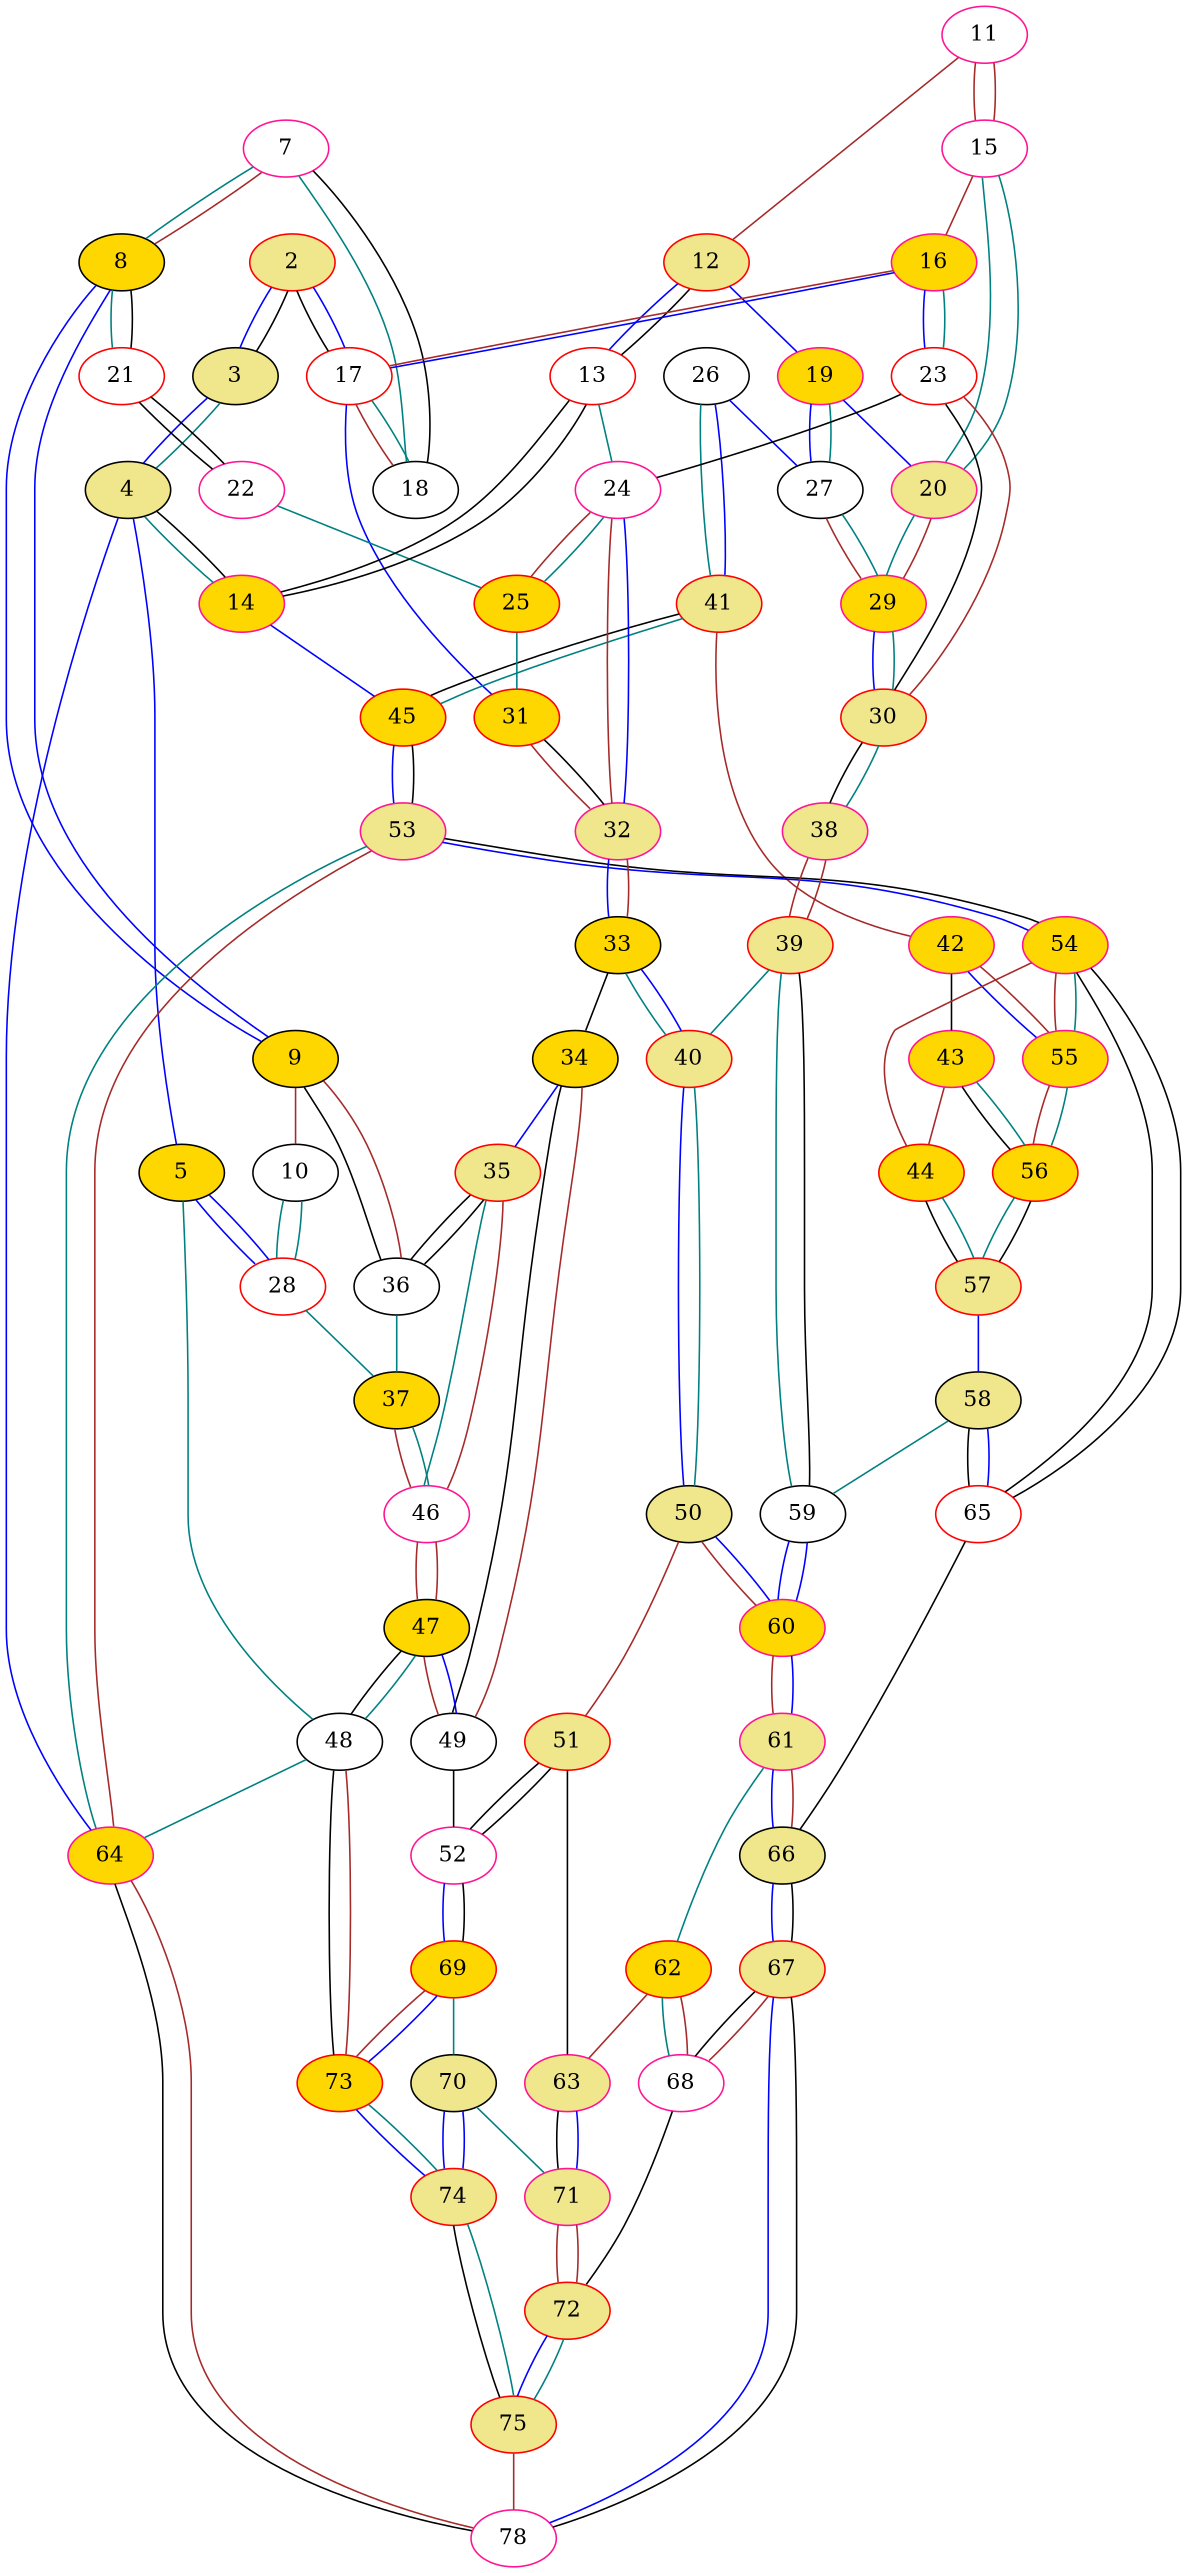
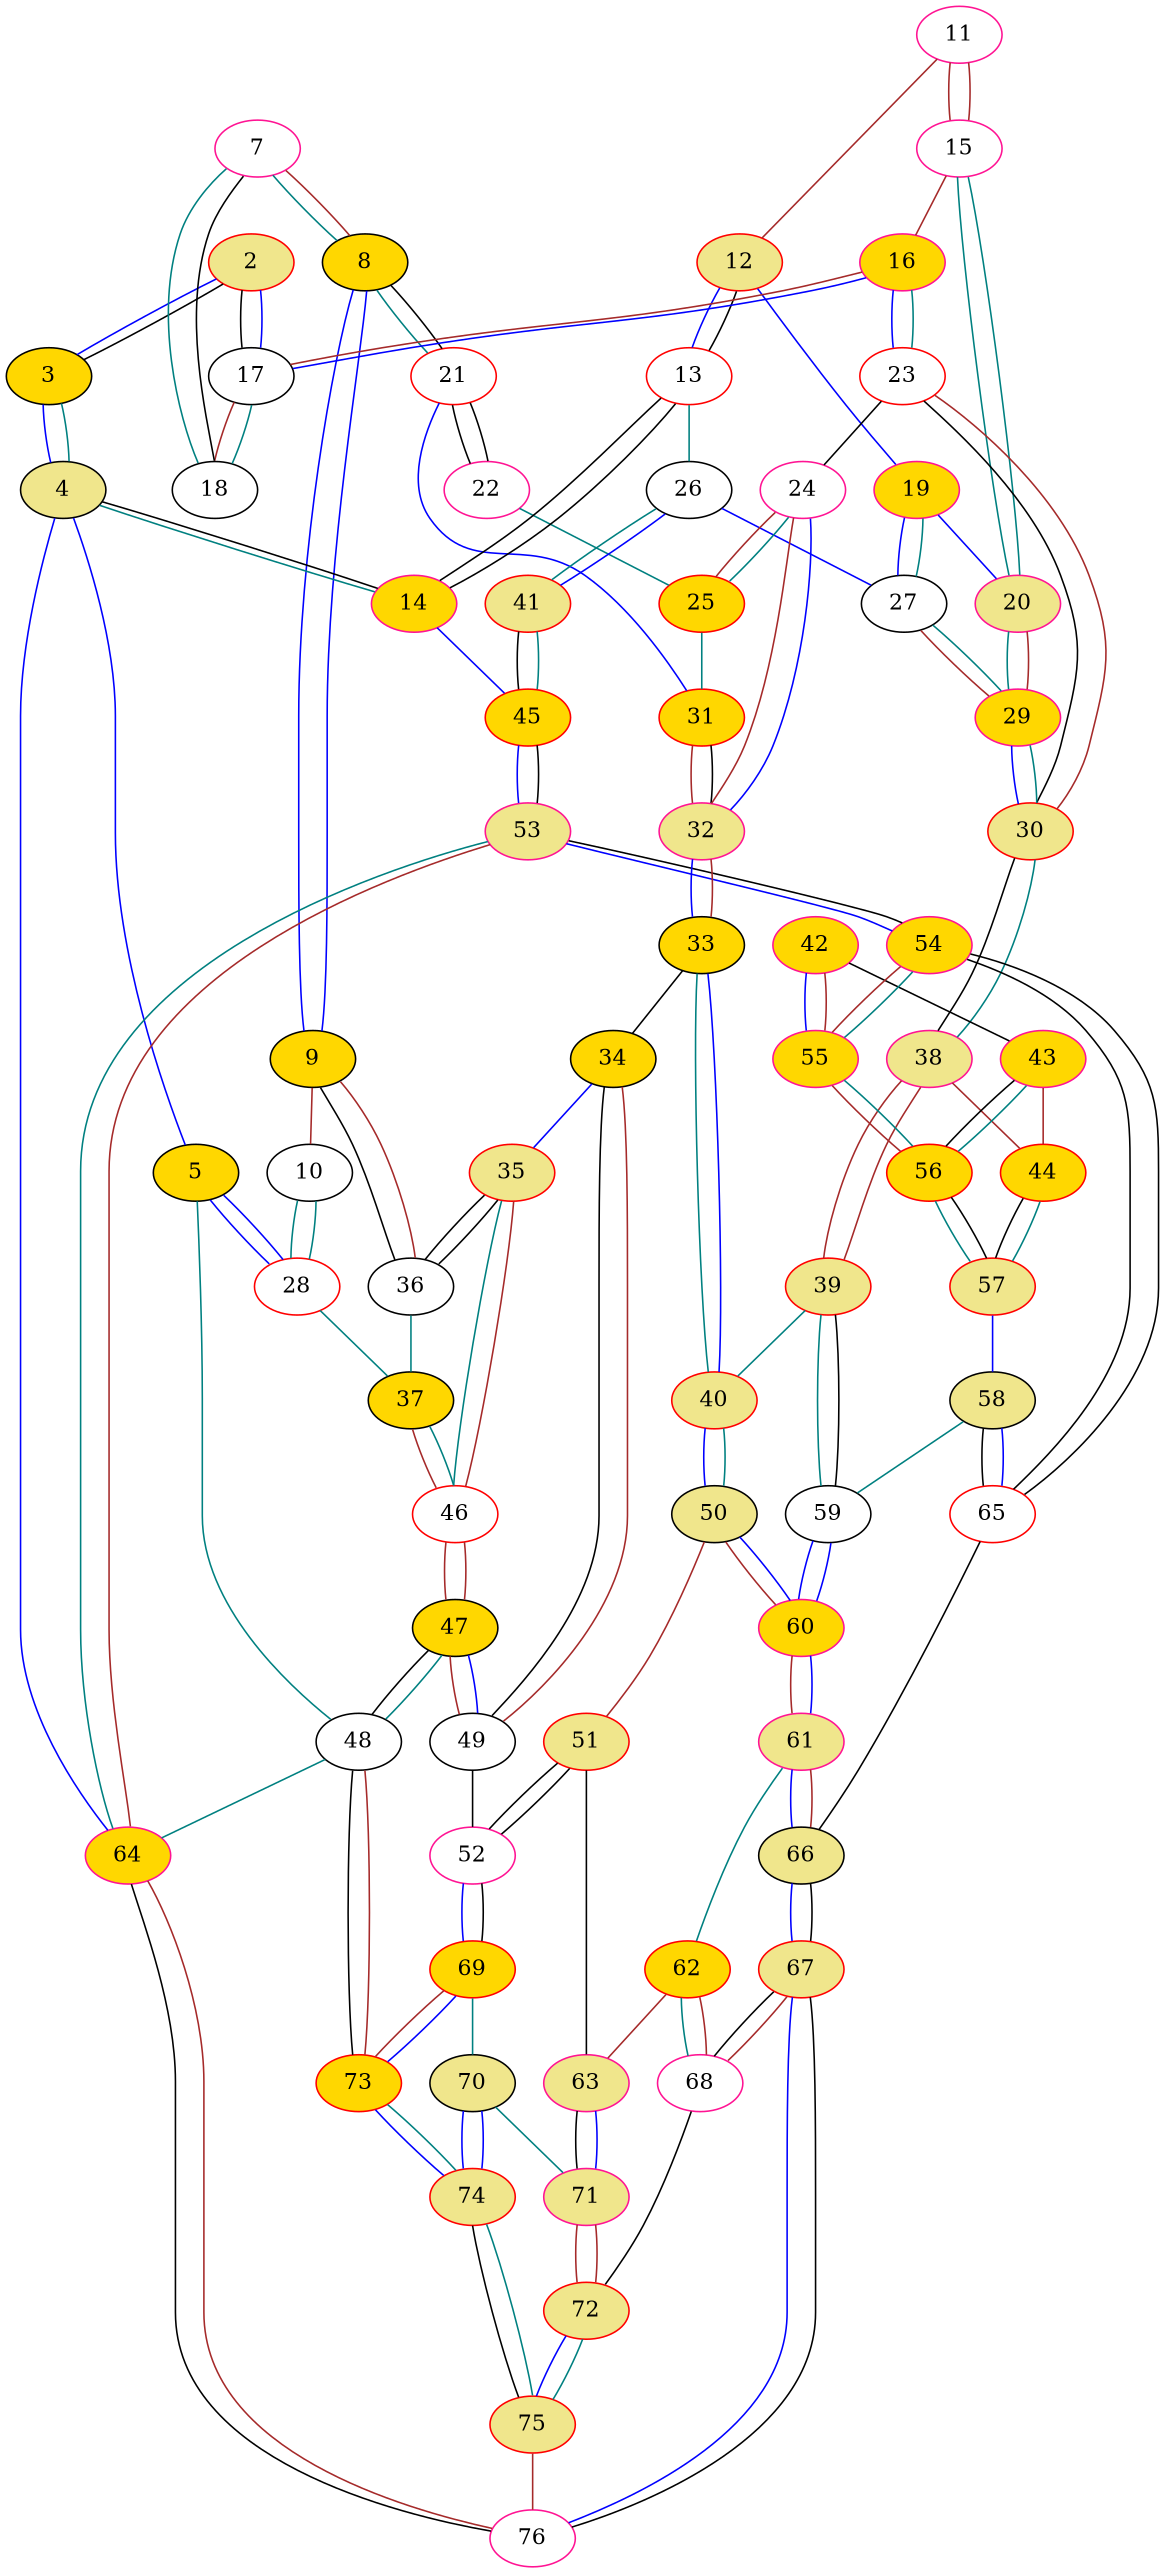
(236, 376) -> (49, 376)
(349, 376) -> (251, 376)
(605, 433) -> (689, 433)
(392, 580) -> (532, 556)
(749, 829) -> none
(909, 1023) -> (973, 1103)
(427, 1514) -> (455, 1514)
(514, 2538) -> (533, 2538)
